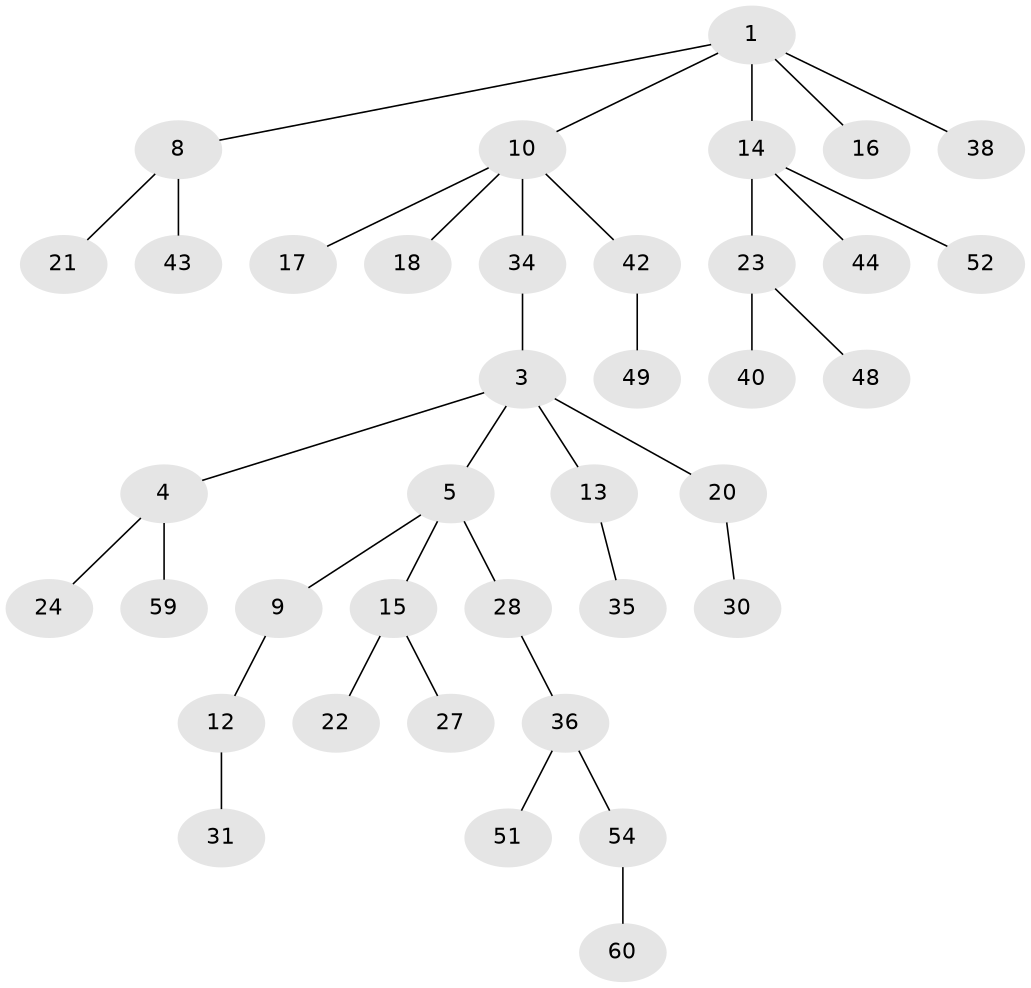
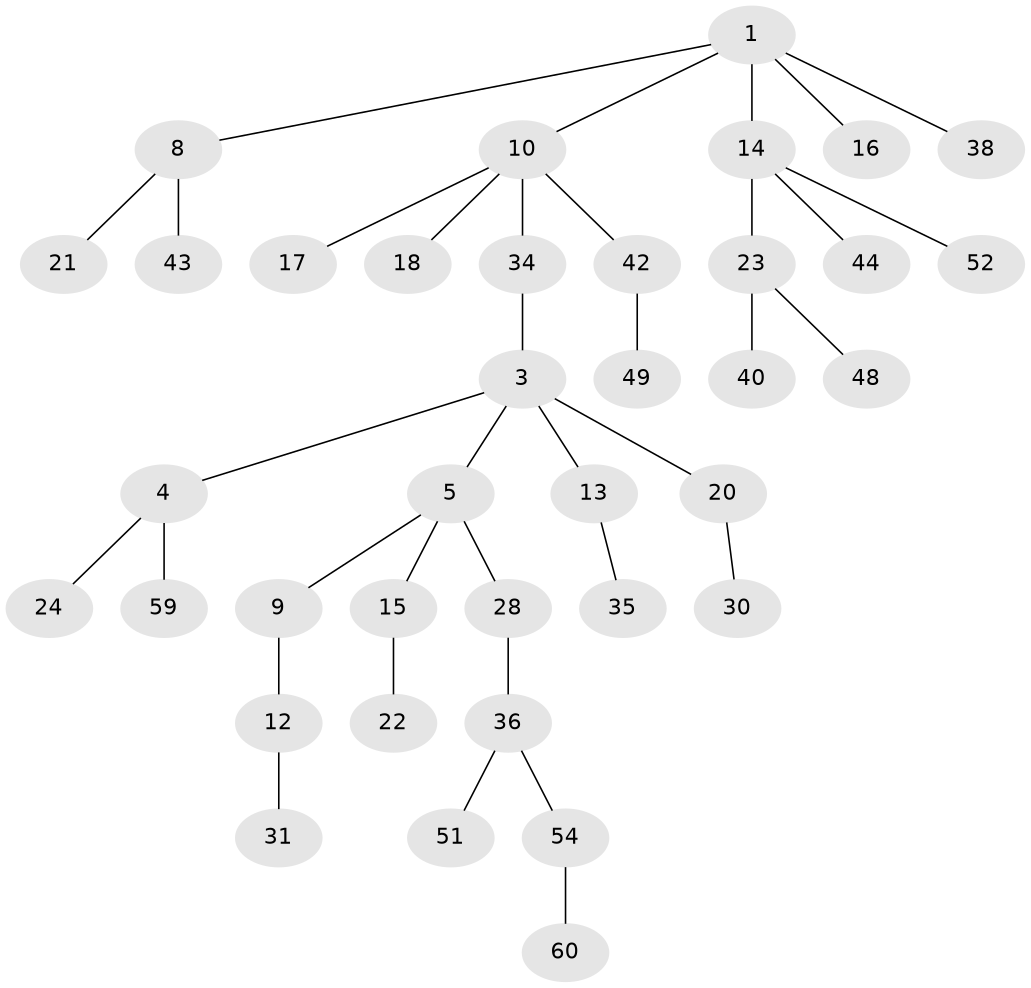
(451, 723) -> none
